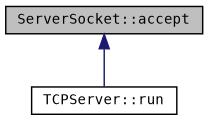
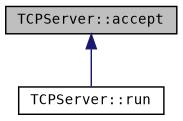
(104, 20) -> (91, 20)
